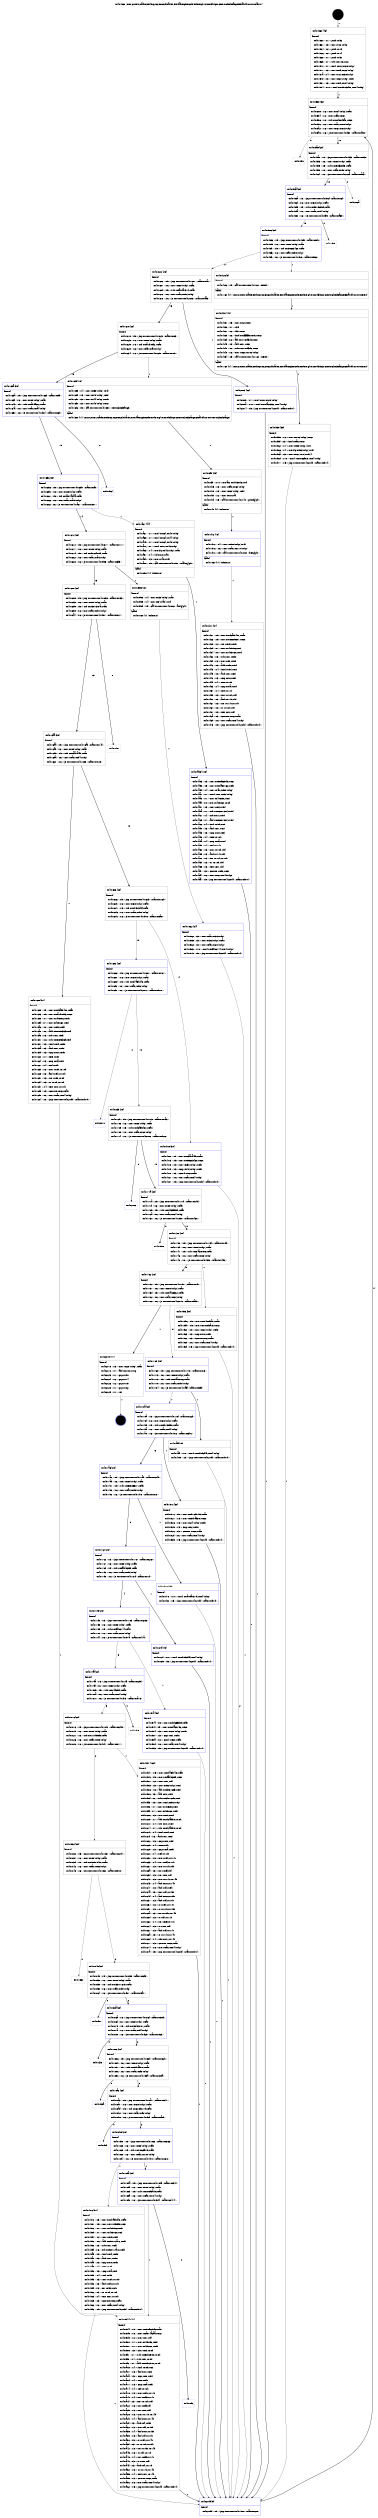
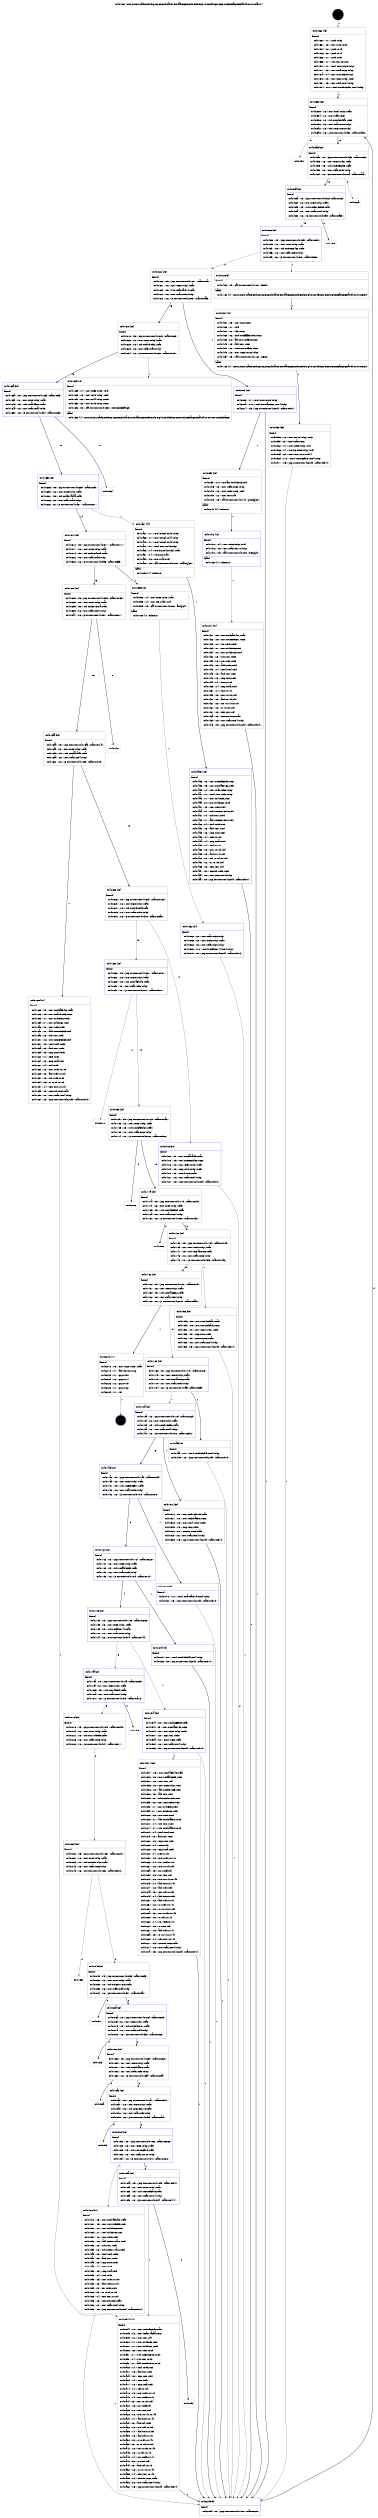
(189, 445) -> (250, 440)
(128, 1761) -> (173, 1755)
